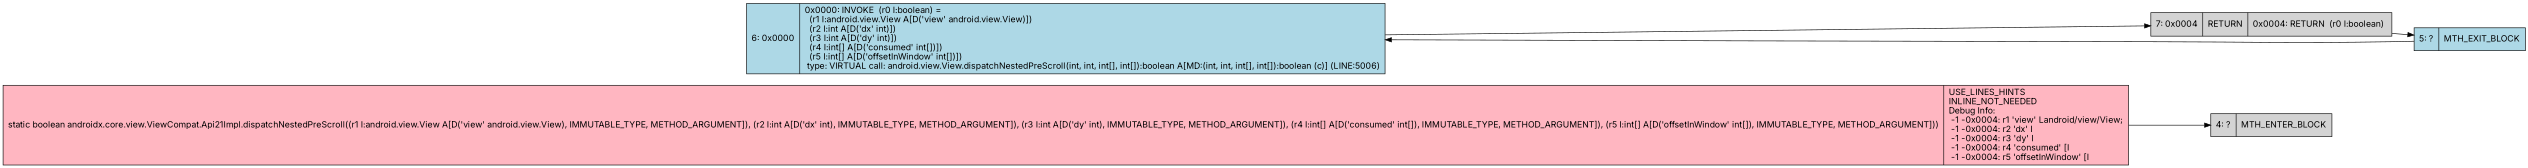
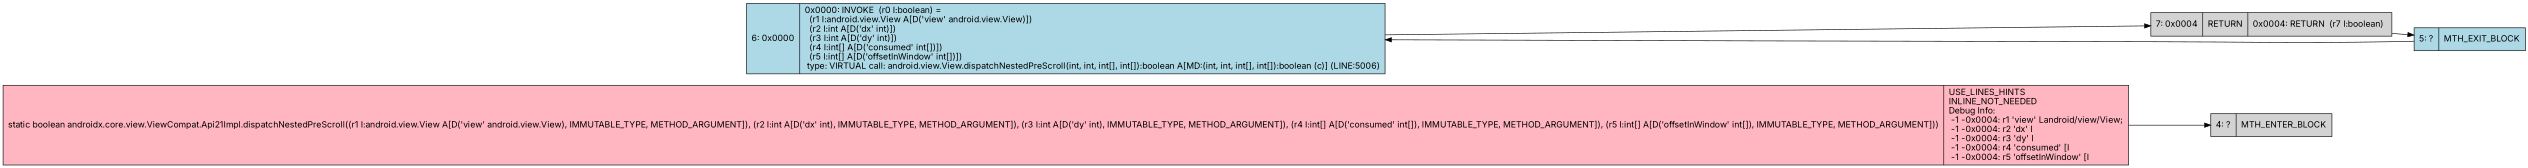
(2320, 24) -> (2320, 24)
